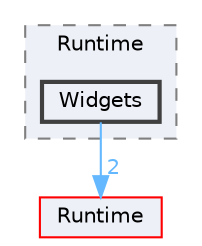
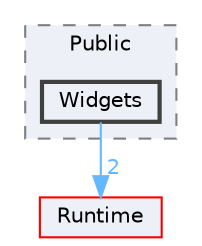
(101, 45) -> (101, 45)
